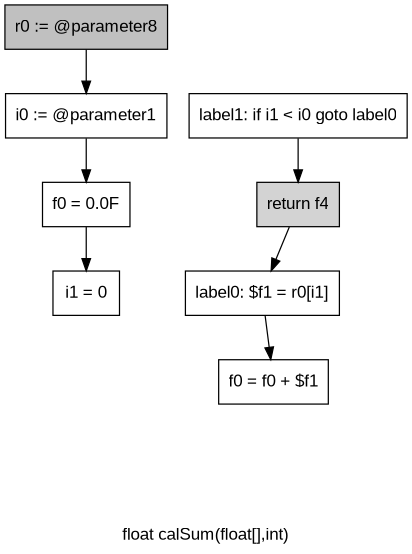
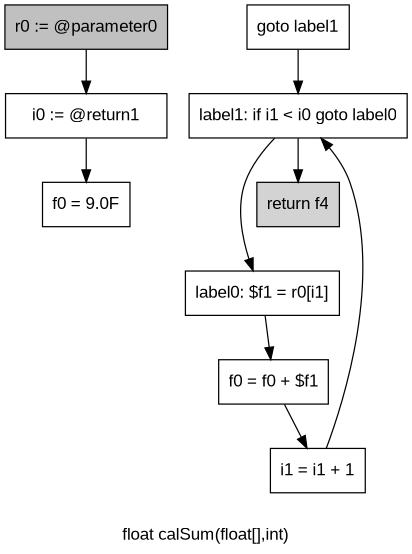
(86, 27) -> (86, 27)
none -> (298, 27)
(86, 116) -> (86, 116)
(86, 205) -> (86, 205)
(283, 243) -> (242, 194)
(86, 293) -> none
none -> (318, 471)
